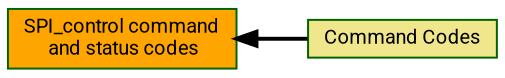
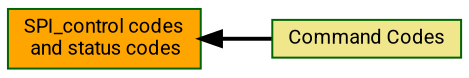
(122, 39) -> (104, 39)
